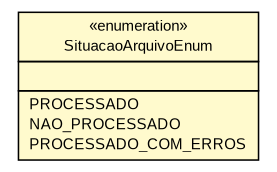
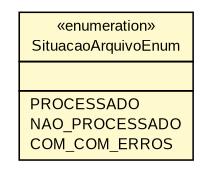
(138, 145) -> (102, 145)
